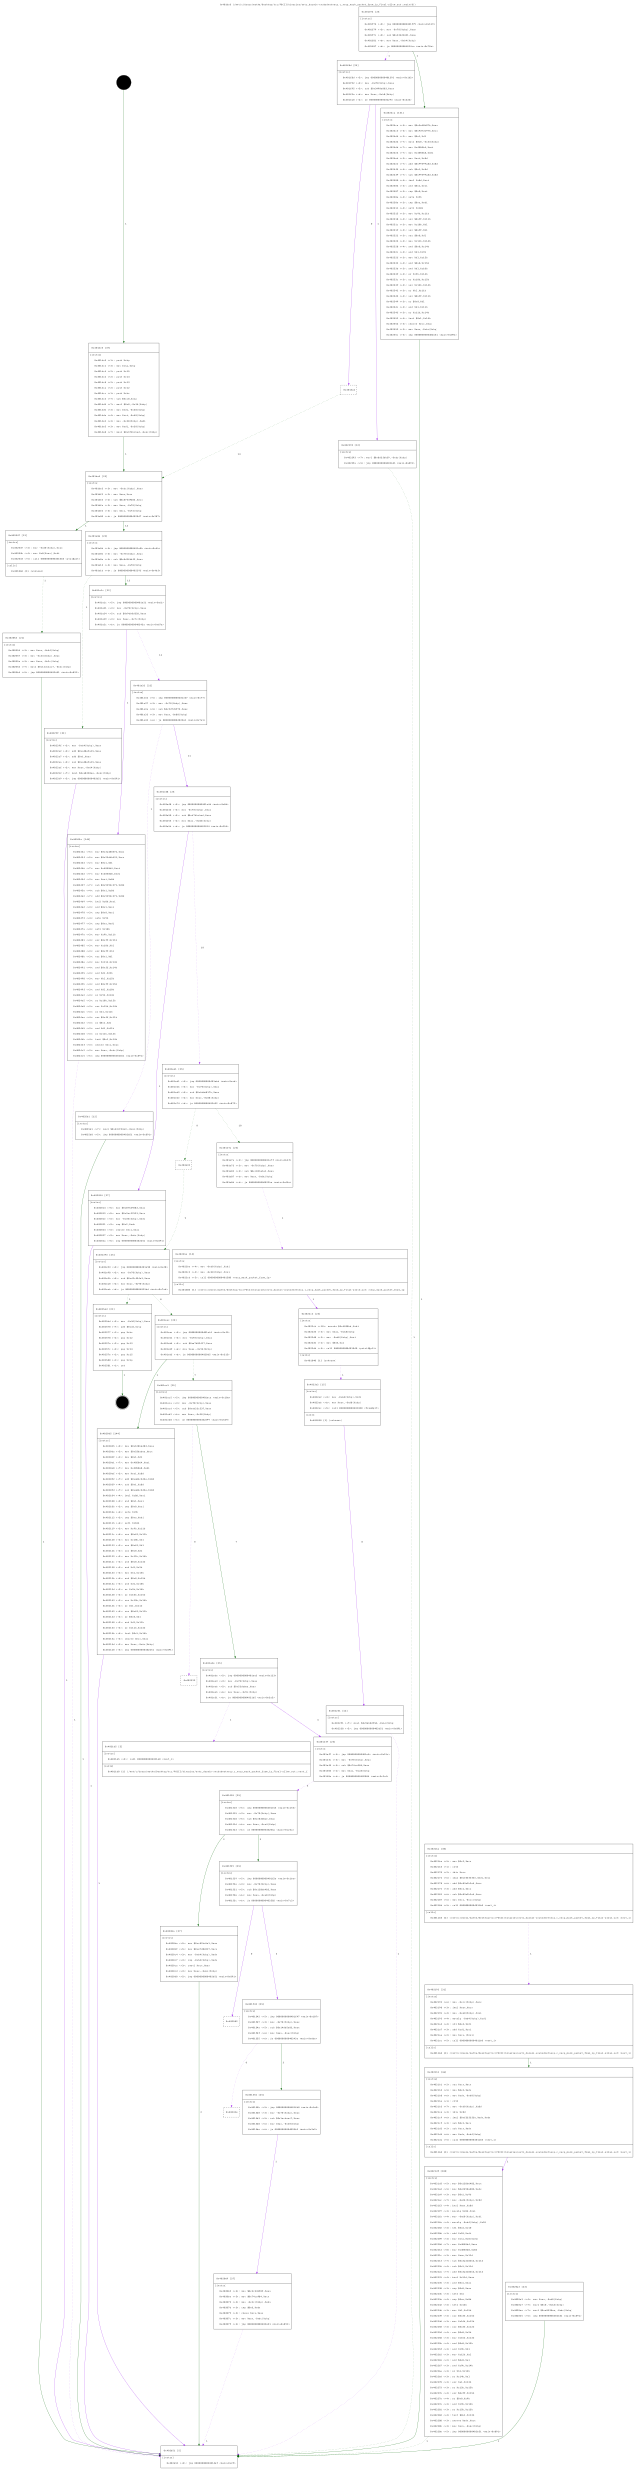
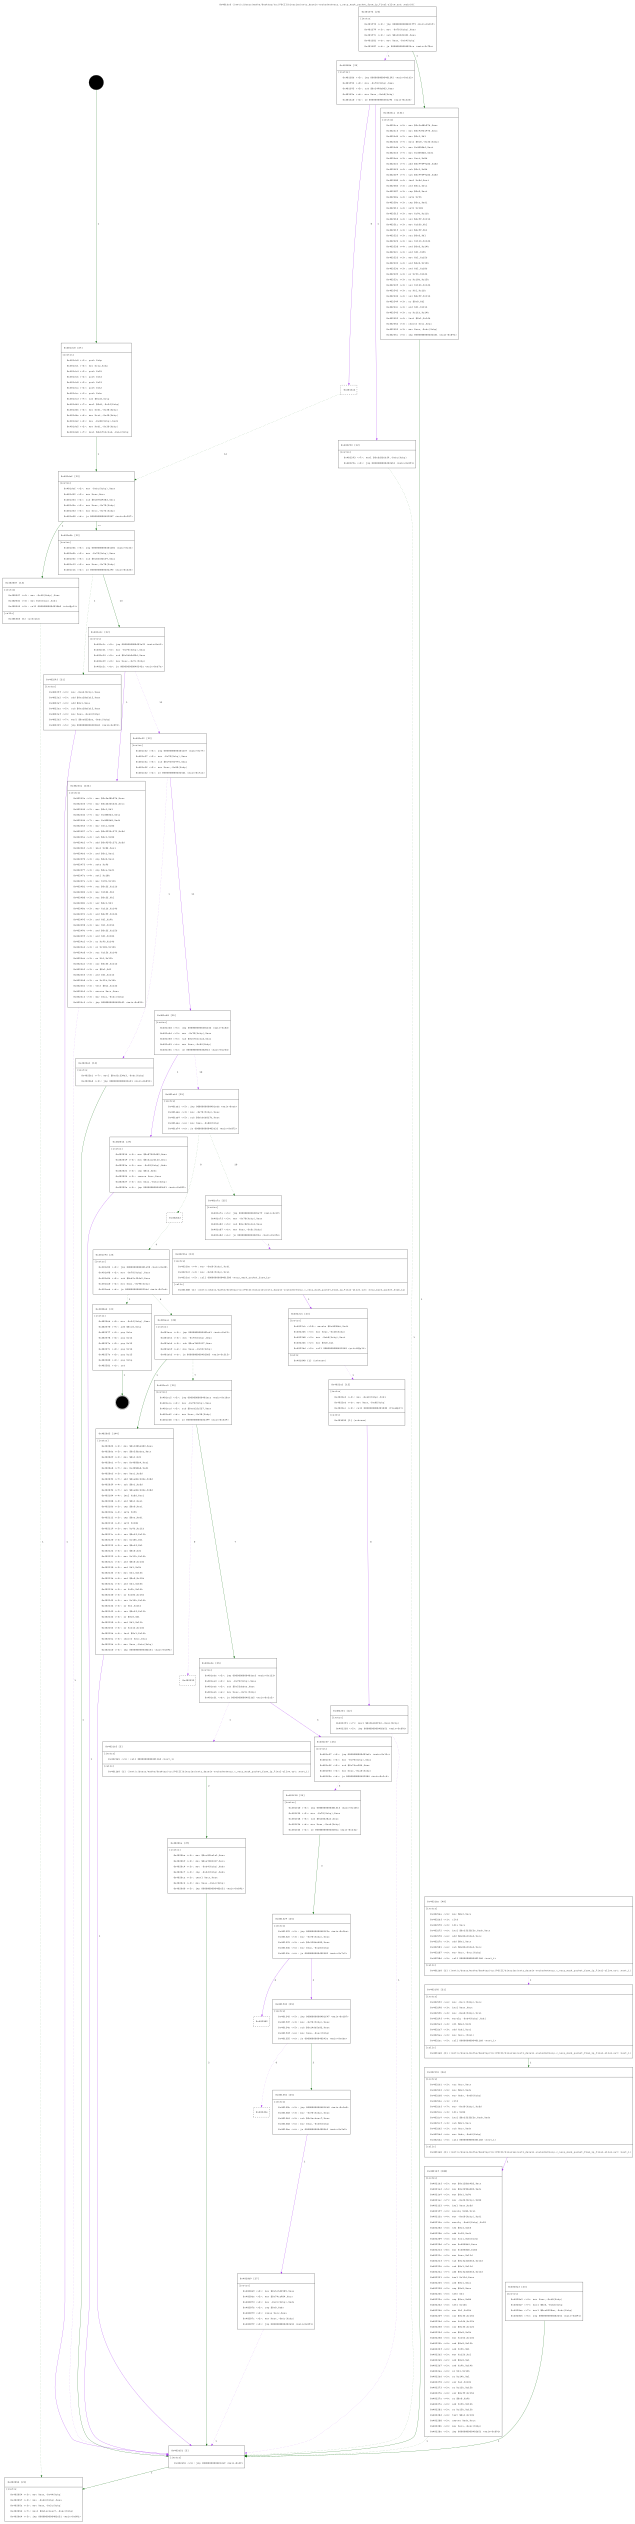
(42, 1609) -> (126, 2478)
(204, 1877) -> (207, 1806)
